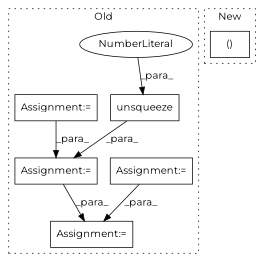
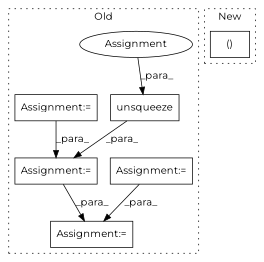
(136, 44) -> (136, 44)
